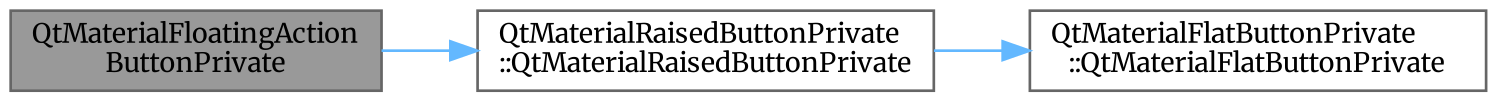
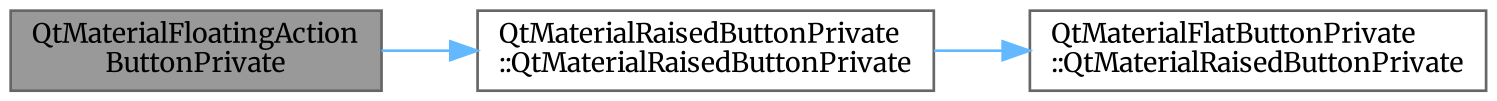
(1258, 51) -> (1258, 51)
